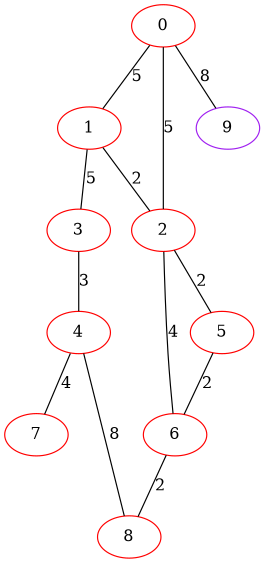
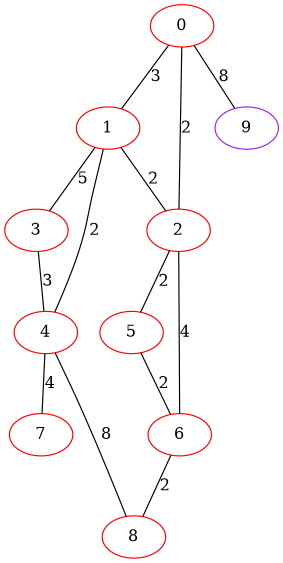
(137, 77) -> (156, 77)
(169, 128) -> (187, 128)
none -> (84, 232)
